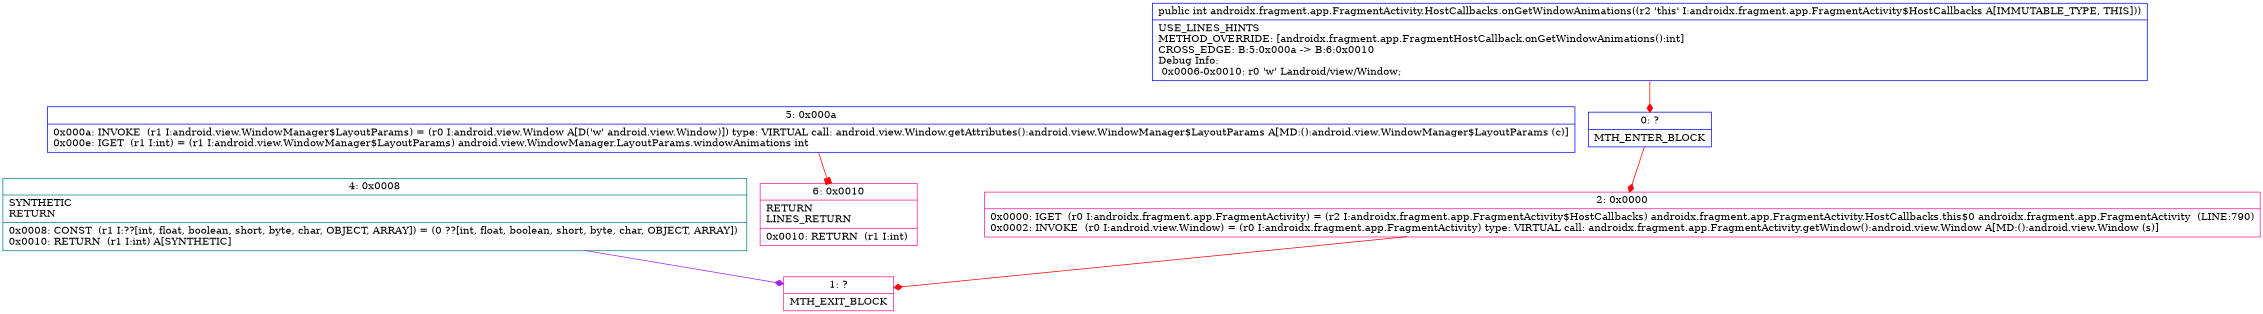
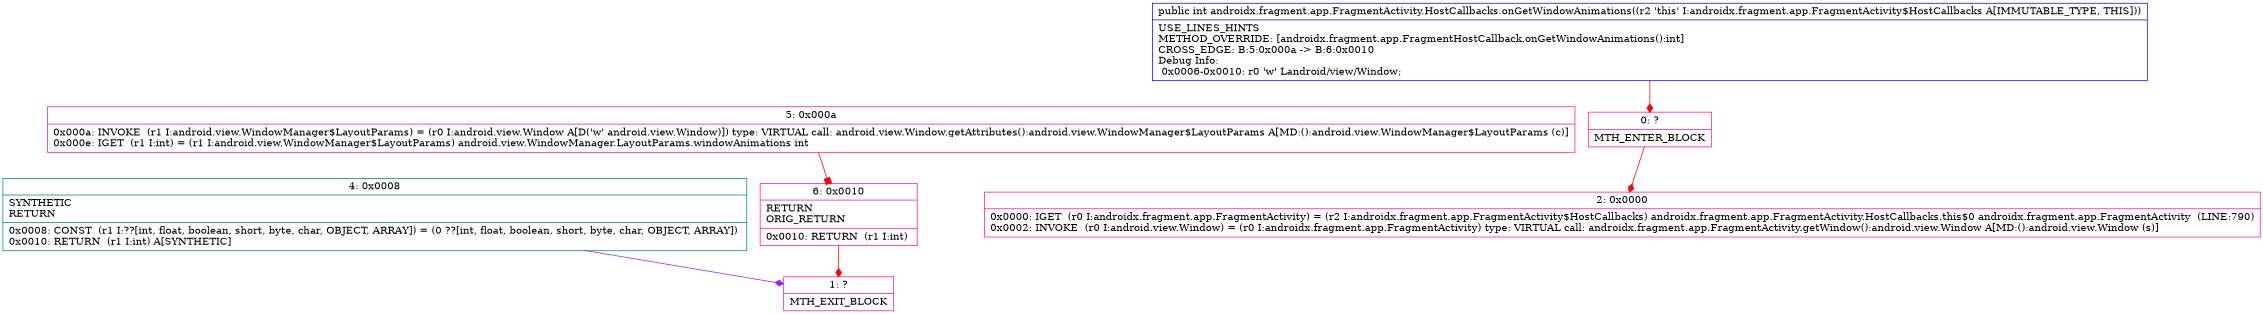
(811, 130) -> (811, 130)
(1650, 130) -> (1650, 130)
(809, 219) -> (806, 219)
(1155, 262) -> (839, 257)
